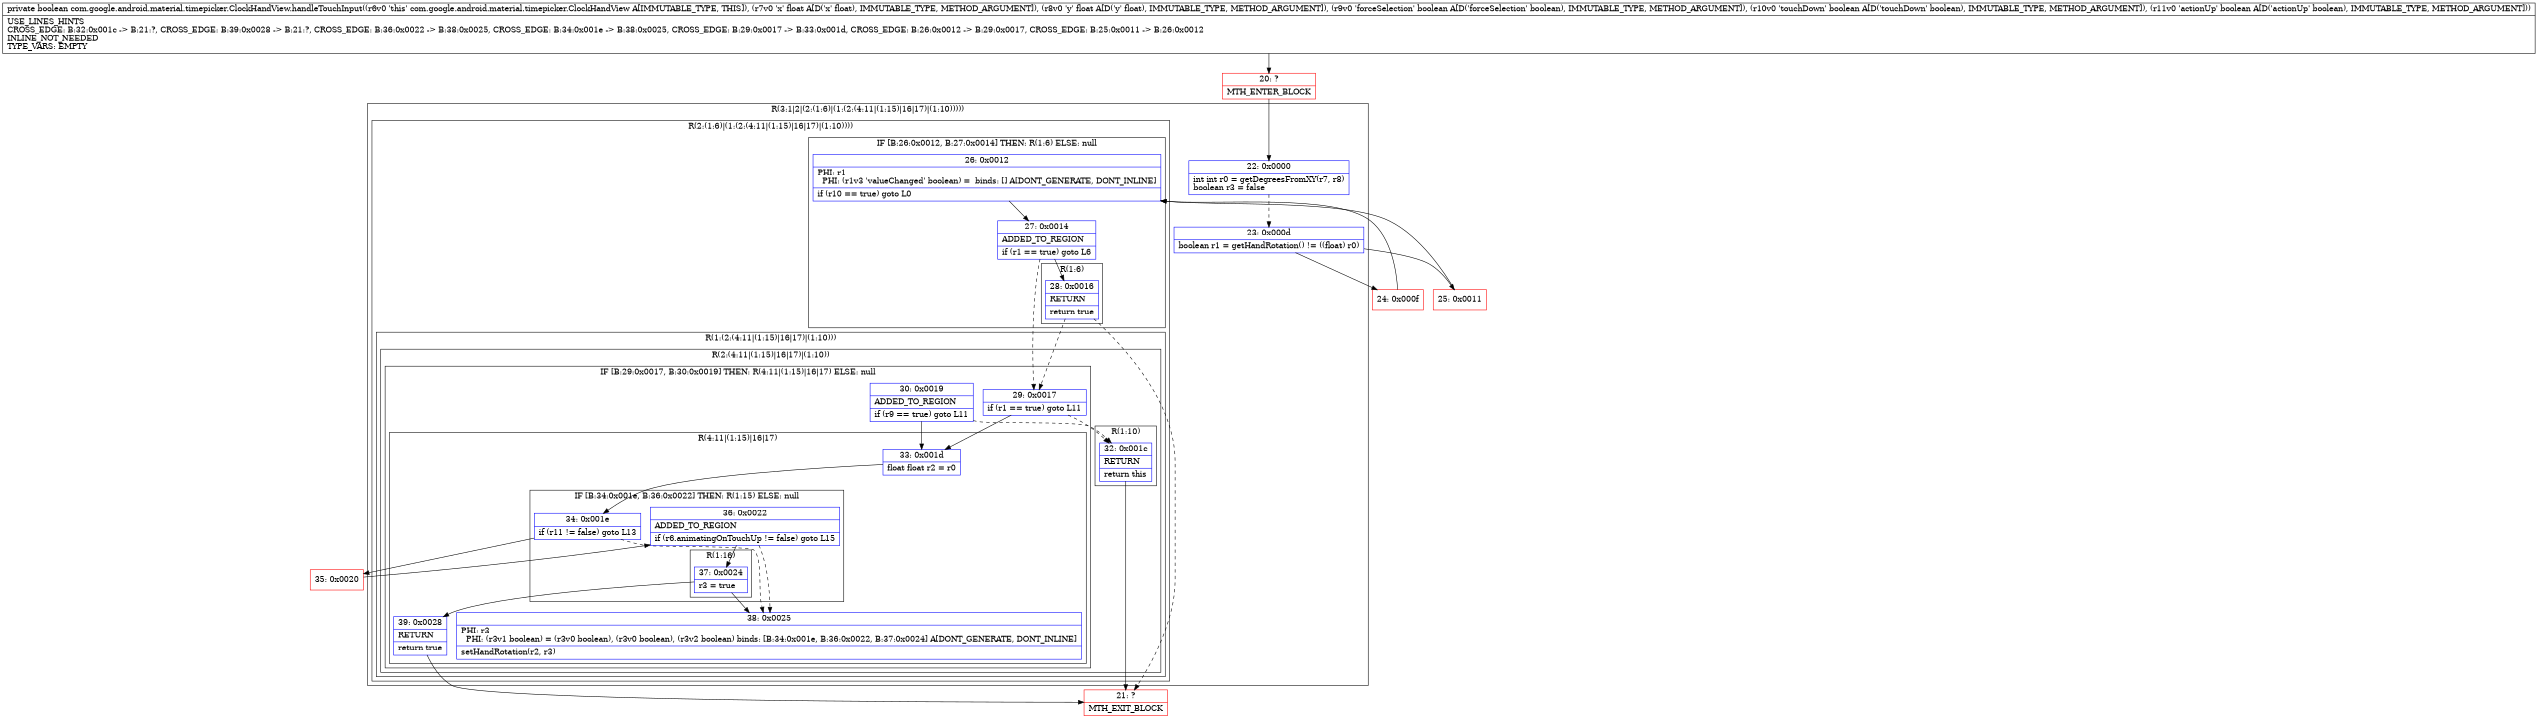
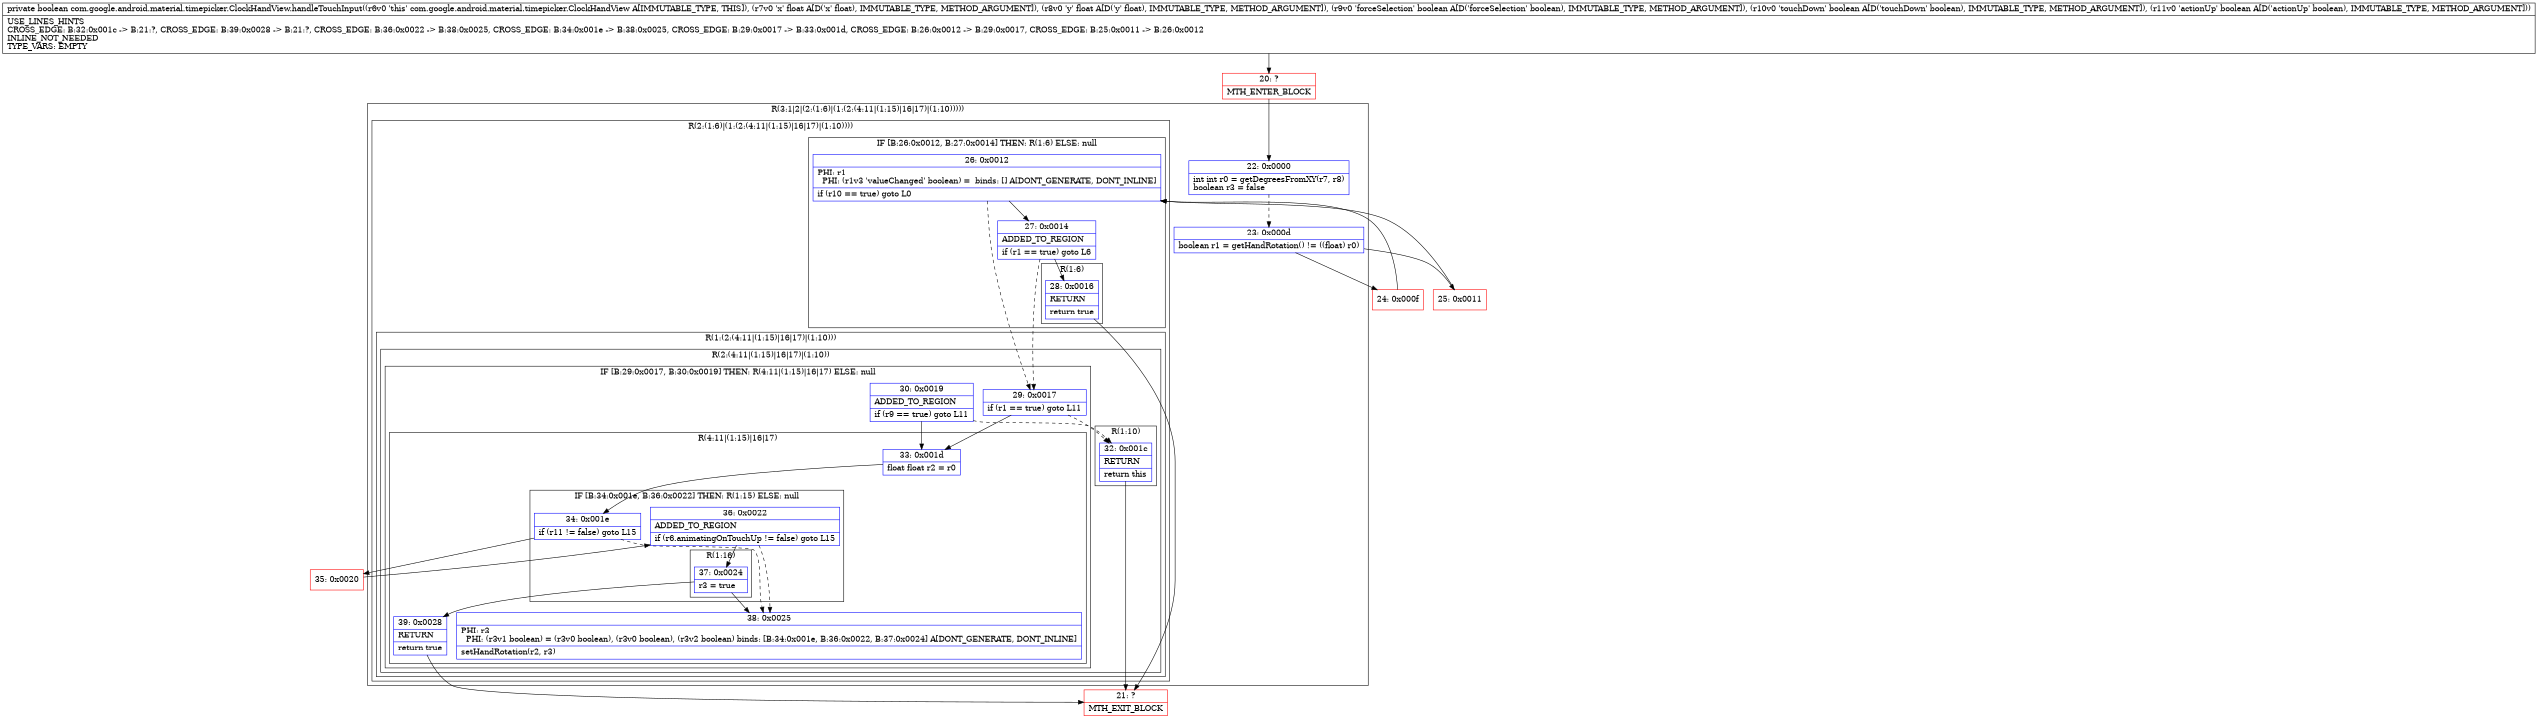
(1053, 353) -> (1001, 294)
(1175, 493) -> (1175, 493)
(588, 533) -> (588, 533)
